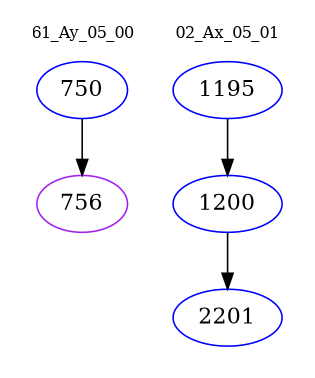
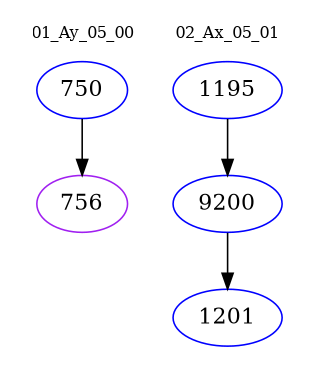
(83, 34) -> (83, 34)
(228, 204) -> (228, 204)
(228, 318) -> (228, 318)
